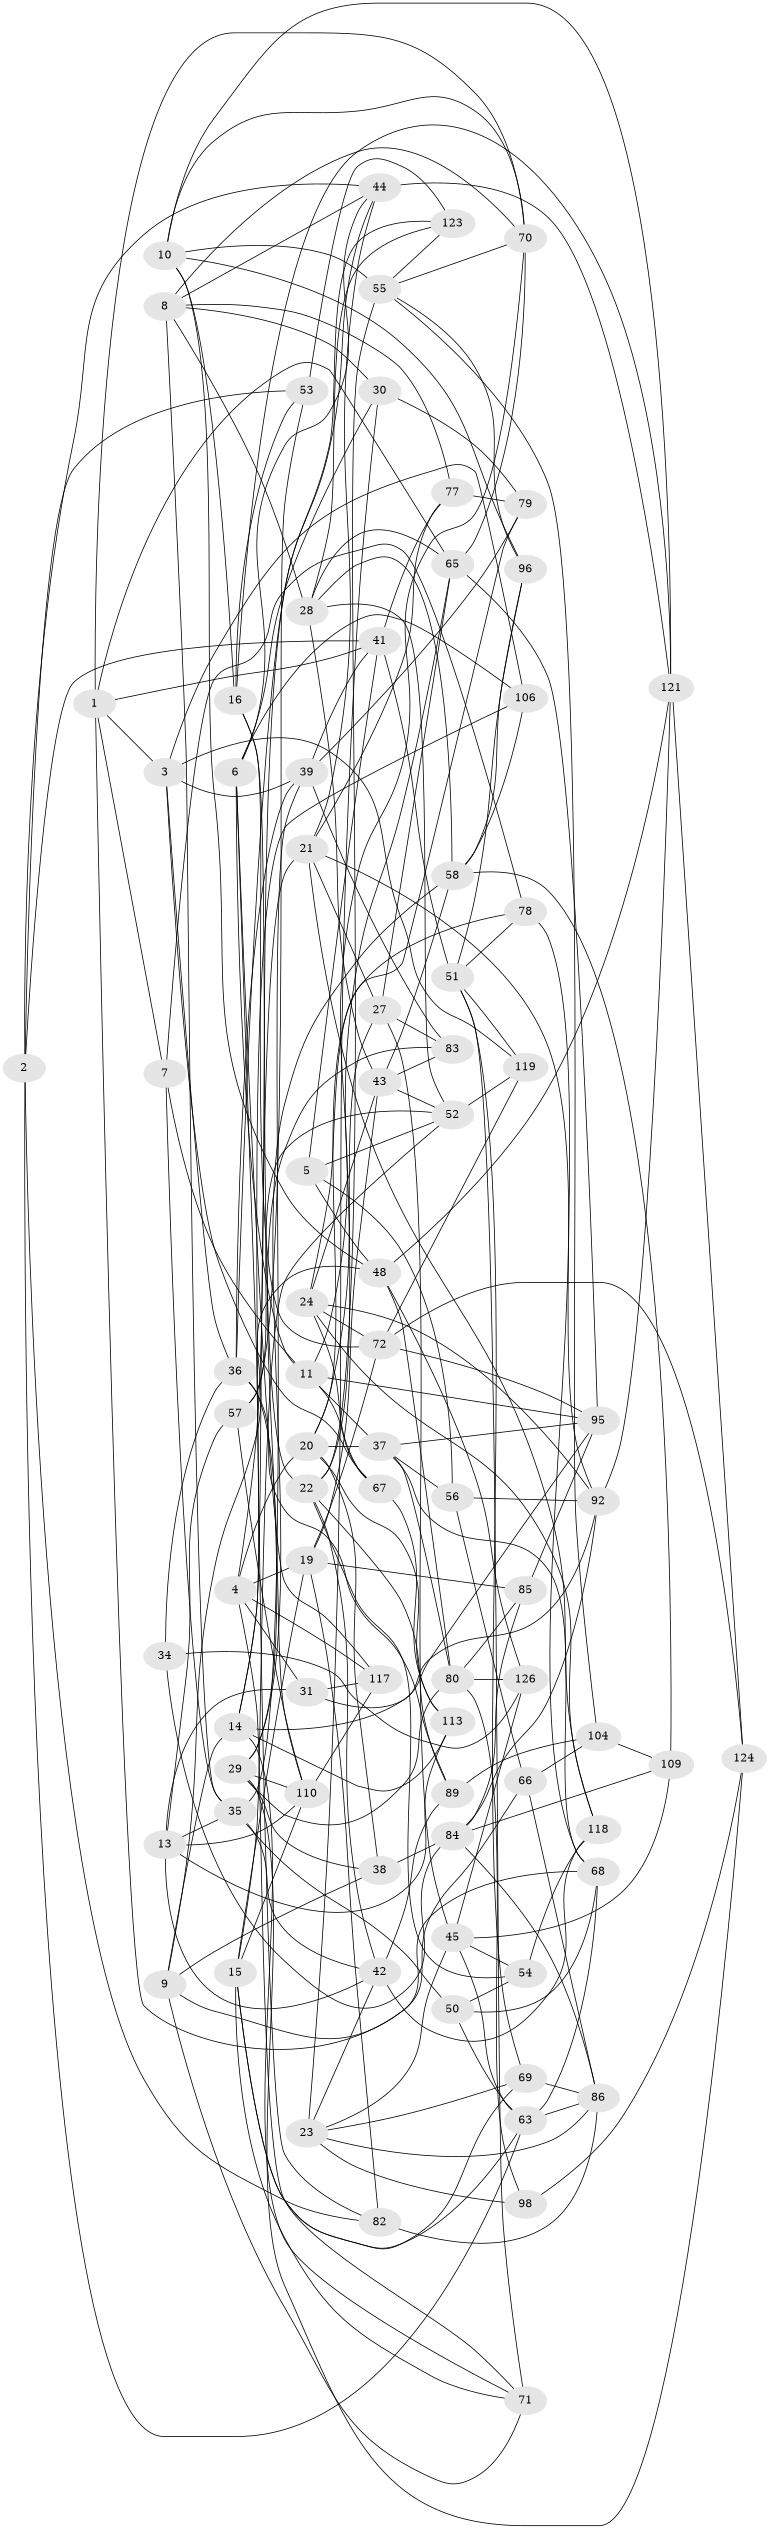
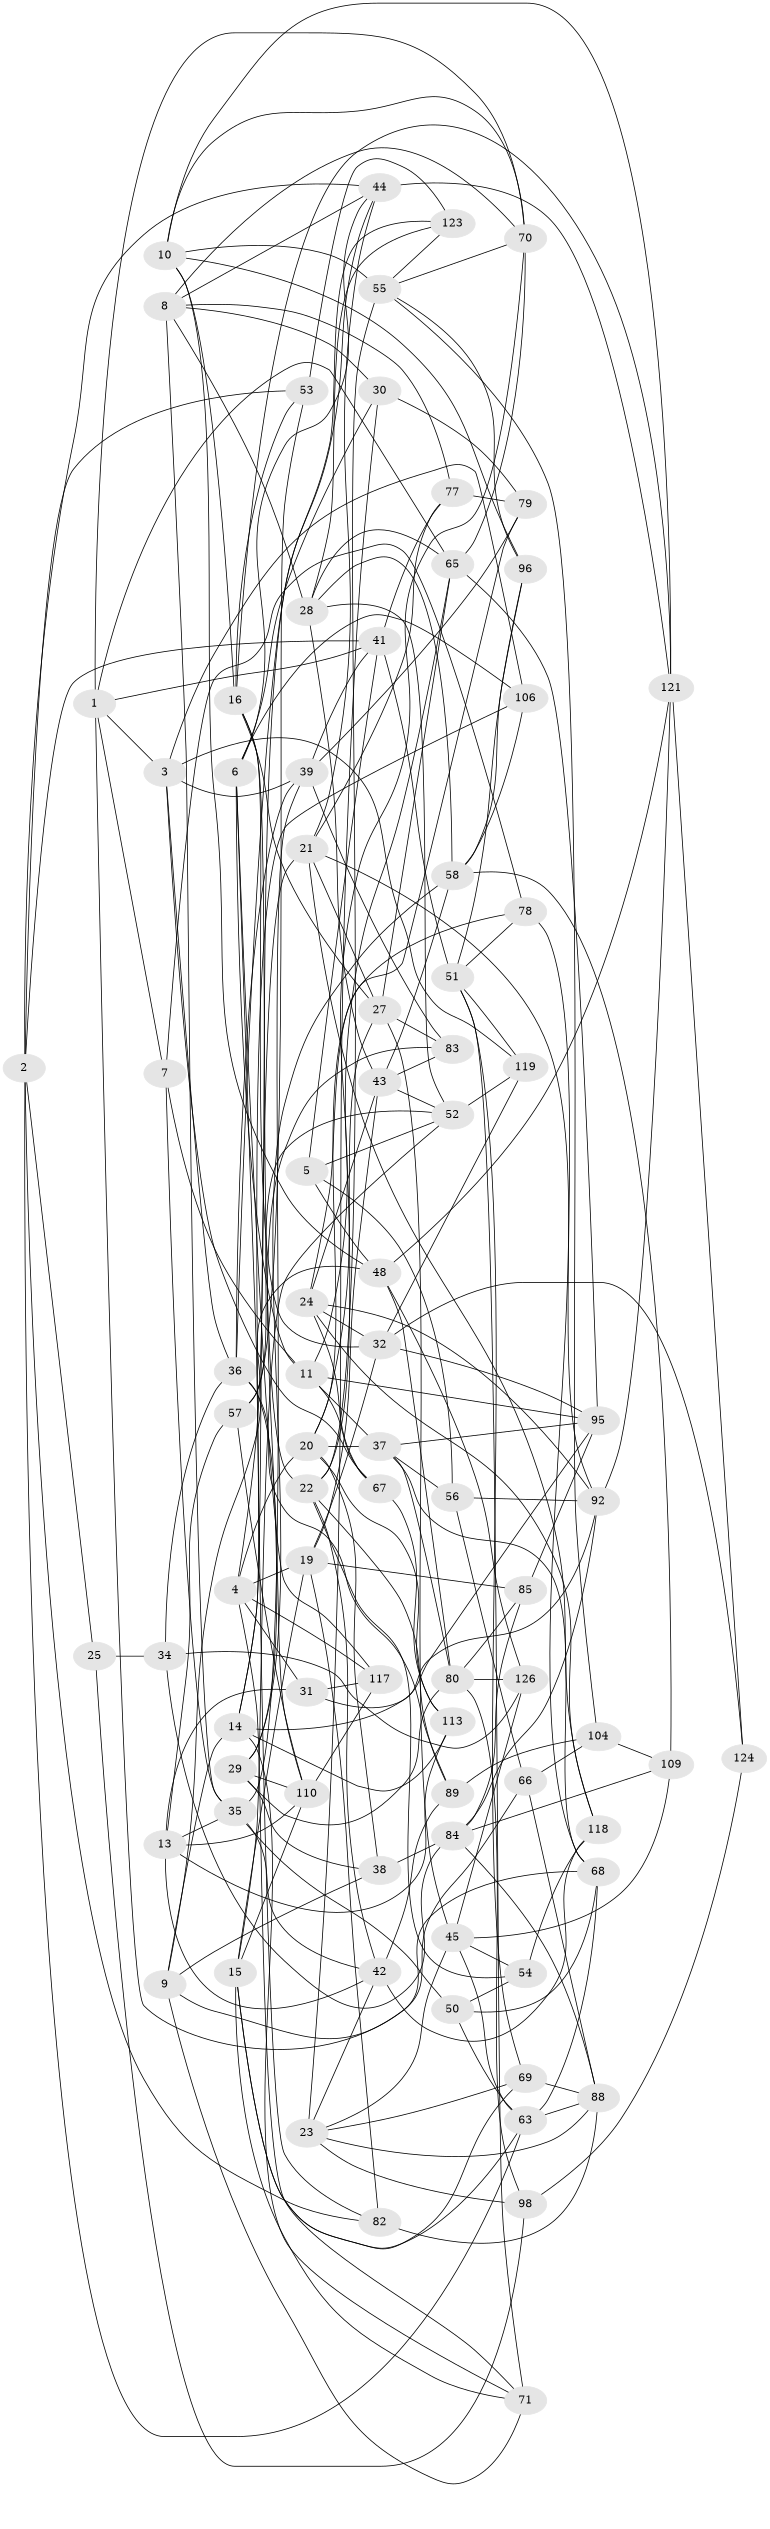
none -> (289, 880)
(380, 1345) -> (380, 1345)
none -> (95, 1656)
(598, 2098) -> (598, 2098)
(511, 2524) -> none
